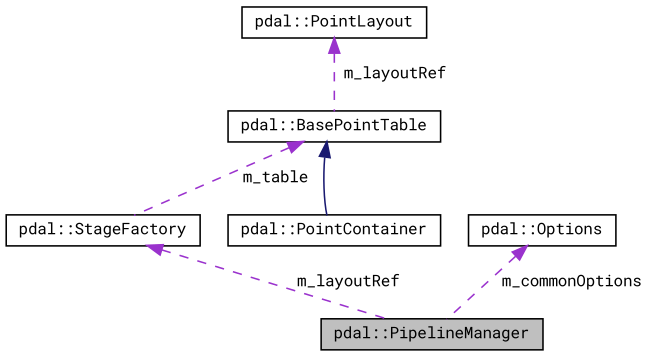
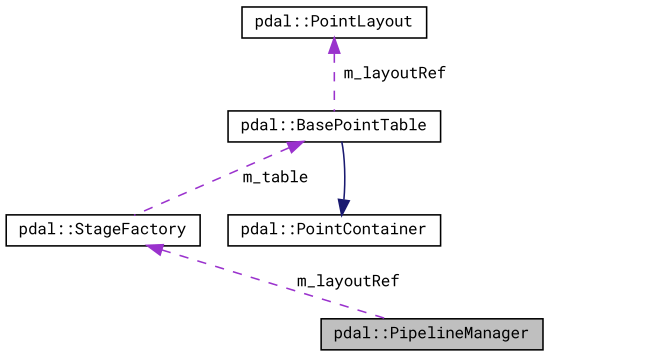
(324, 187) -> (345, 171)
(542, 230) -> none
